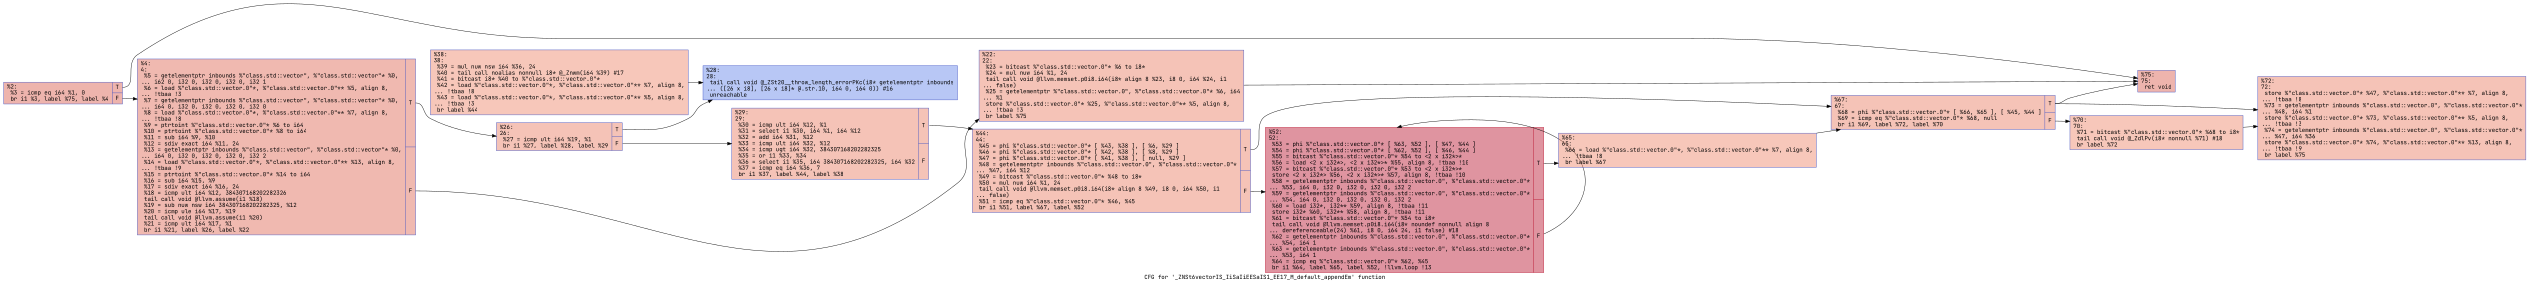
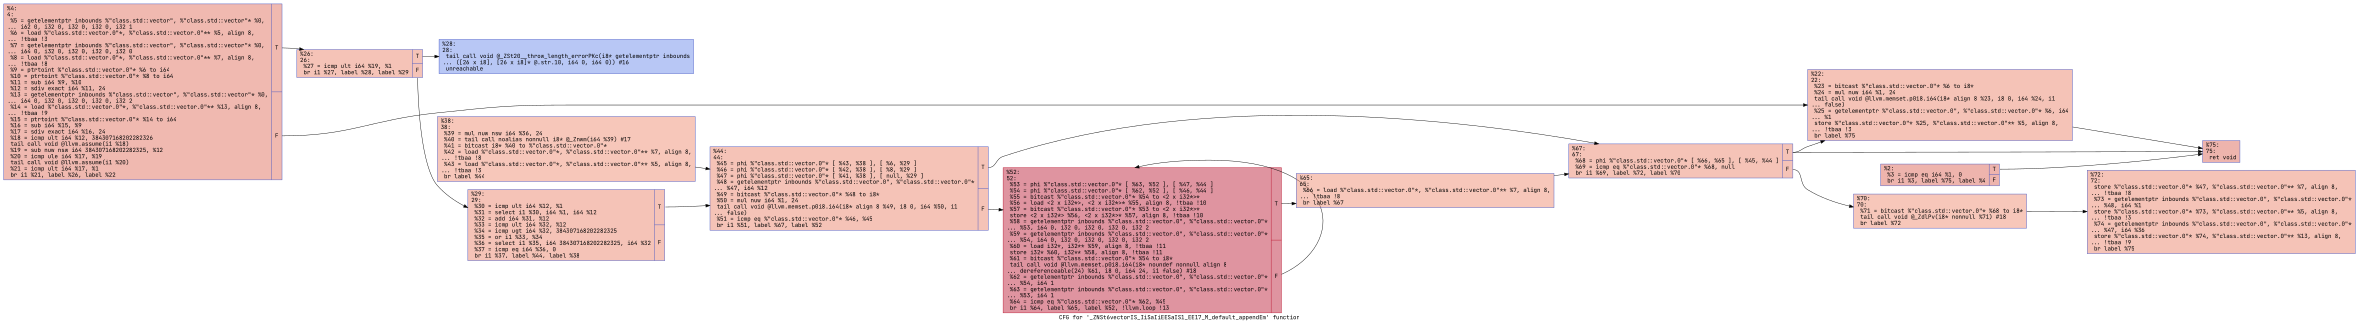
(694, 83) -> (701, 168)
(128, 99) -> none
(2154, 105) -> (1807, 147)
(778, 168) -> (514, 250)
